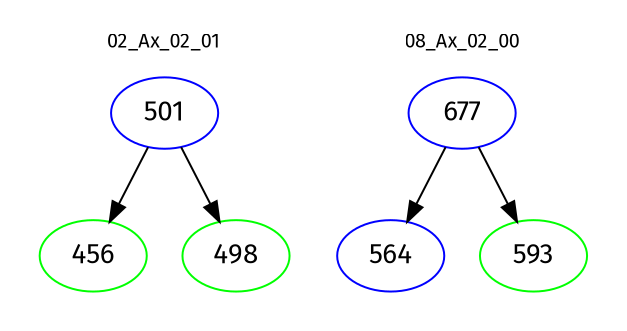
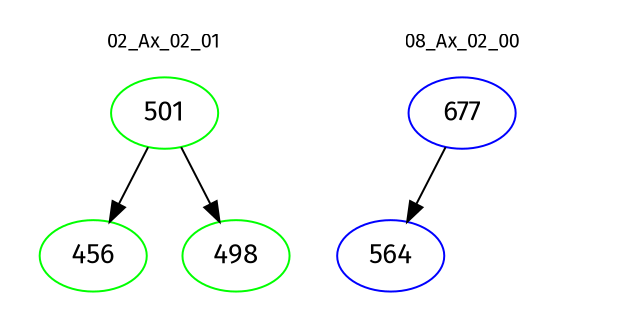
(165, 113) -> (165, 113)
(534, 256) -> none
